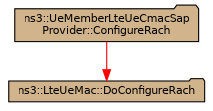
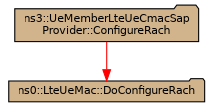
(107, 91) -> (107, 91)
